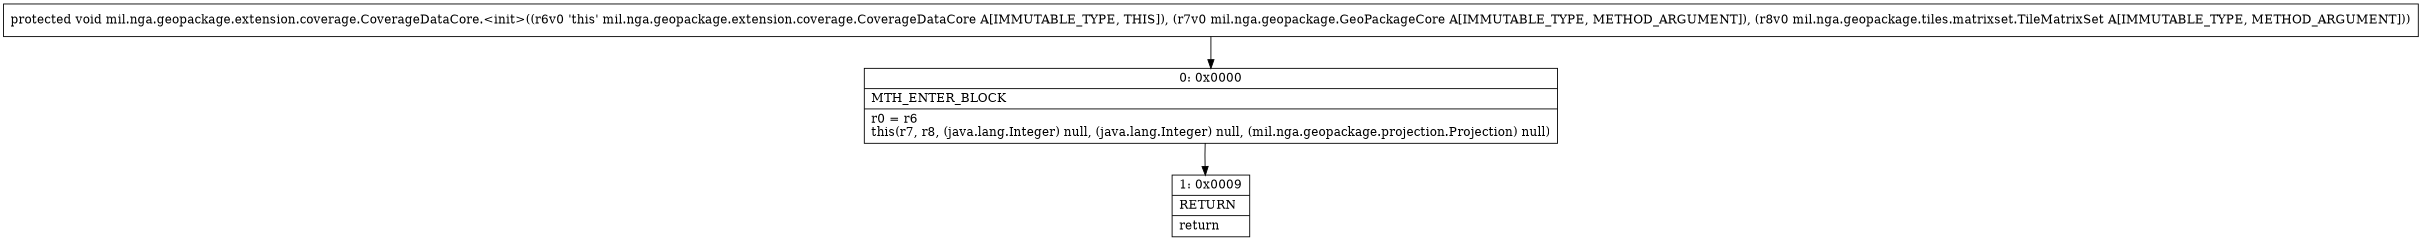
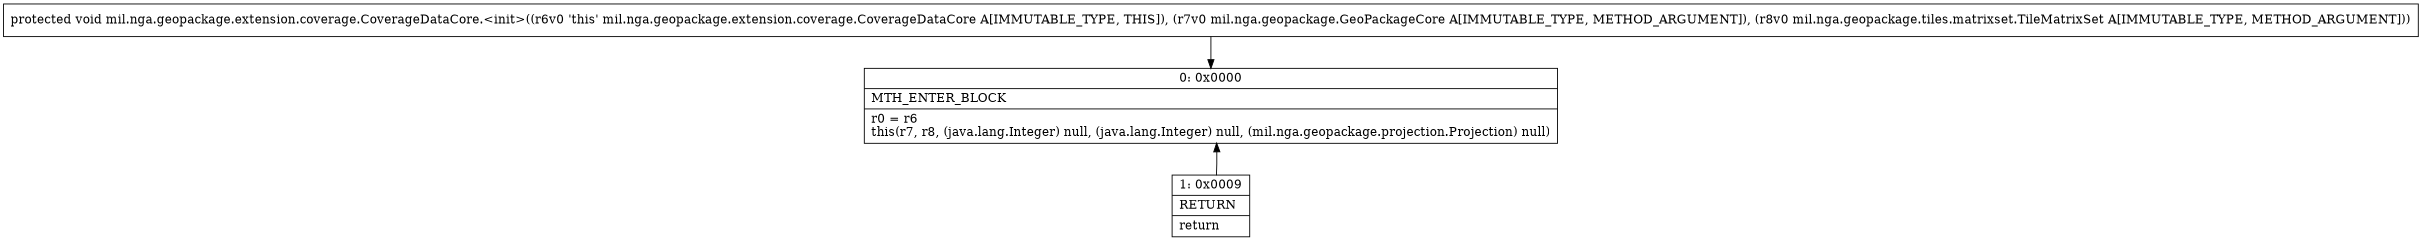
(1205, 155) -> (1217, 164)
